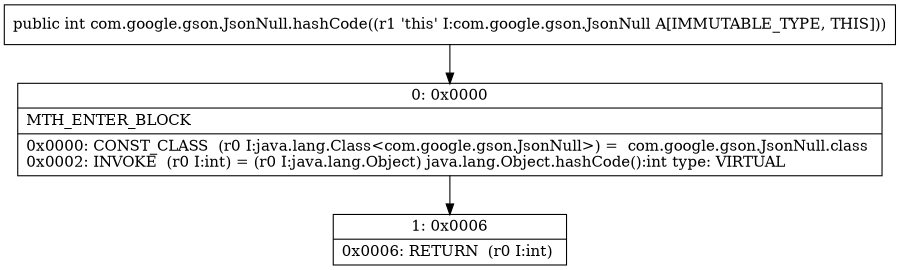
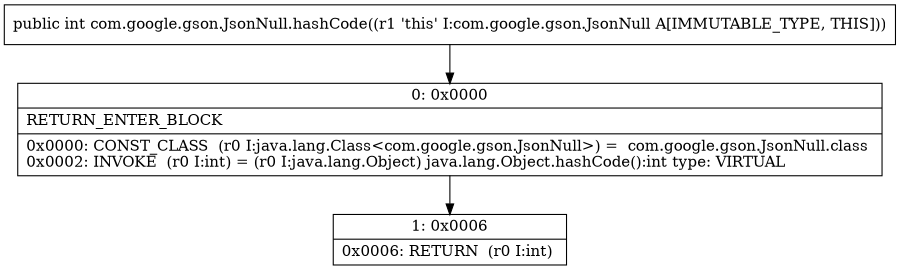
(109, 120) -> (125, 120)
